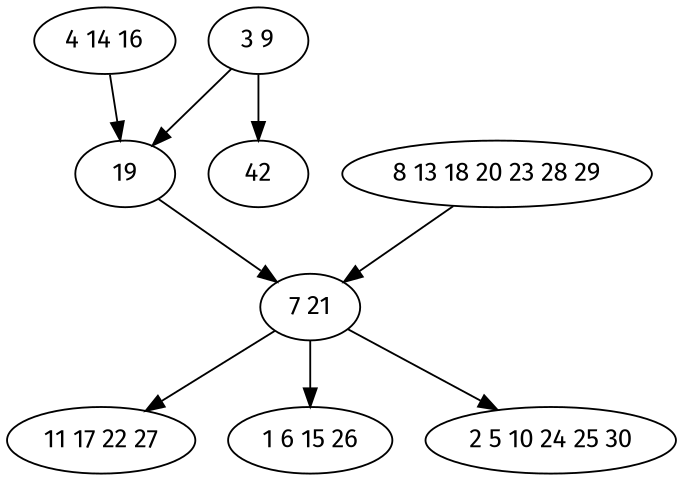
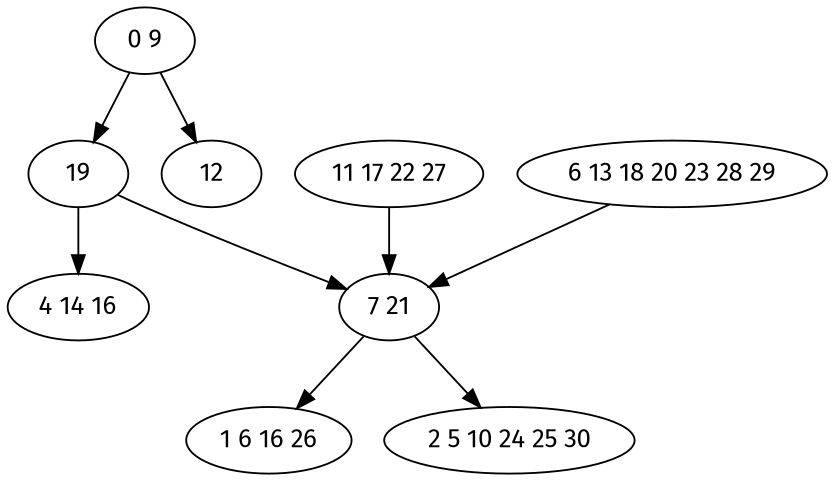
(258, 41) -> (145, 41)
(114, 98) -> (78, 231)
(258, 174) -> (212, 174)
(497, 174) -> (672, 174)
(218, 366) -> (389, 231)
(310, 440) -> (269, 440)
